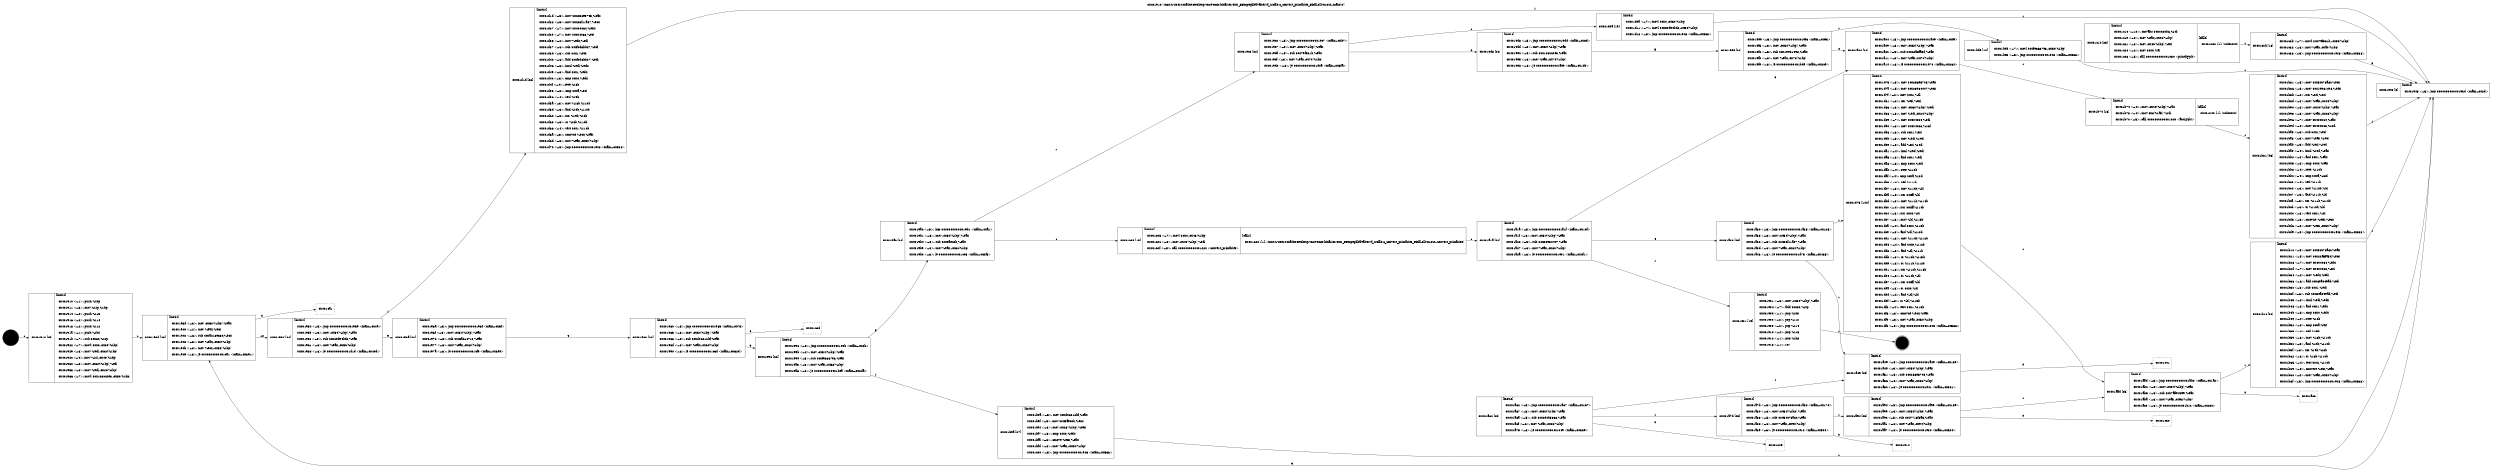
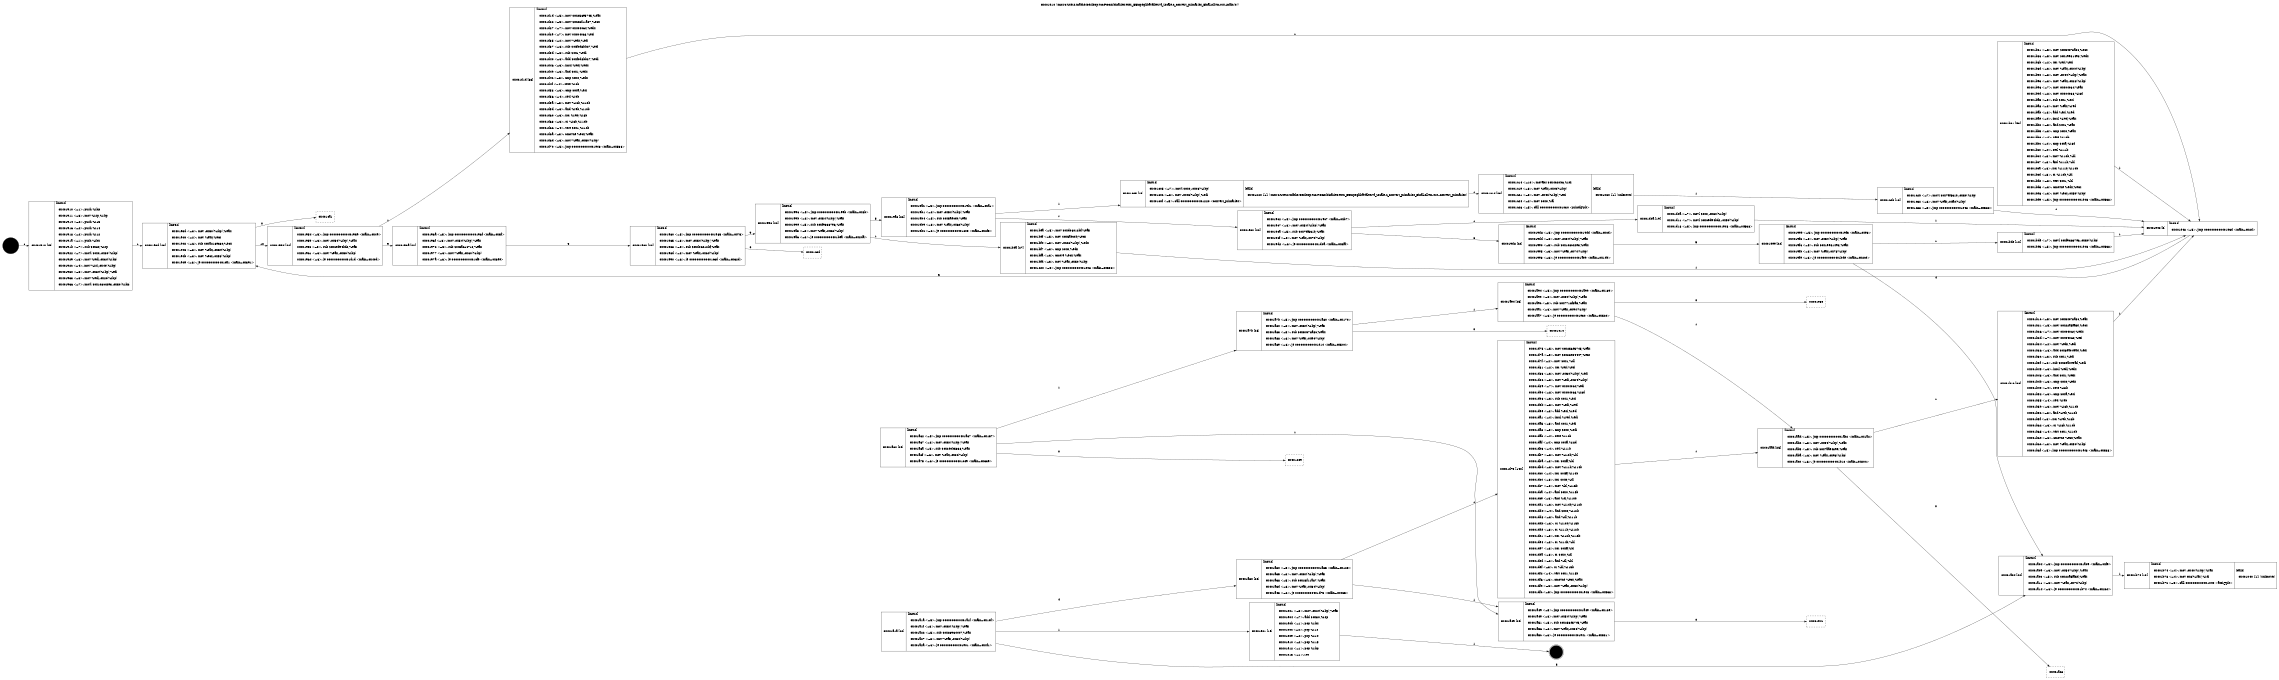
(2372, 64) -> (2056, 209)
(2227, 132) -> none
(1471, 241) -> (1473, 194)
